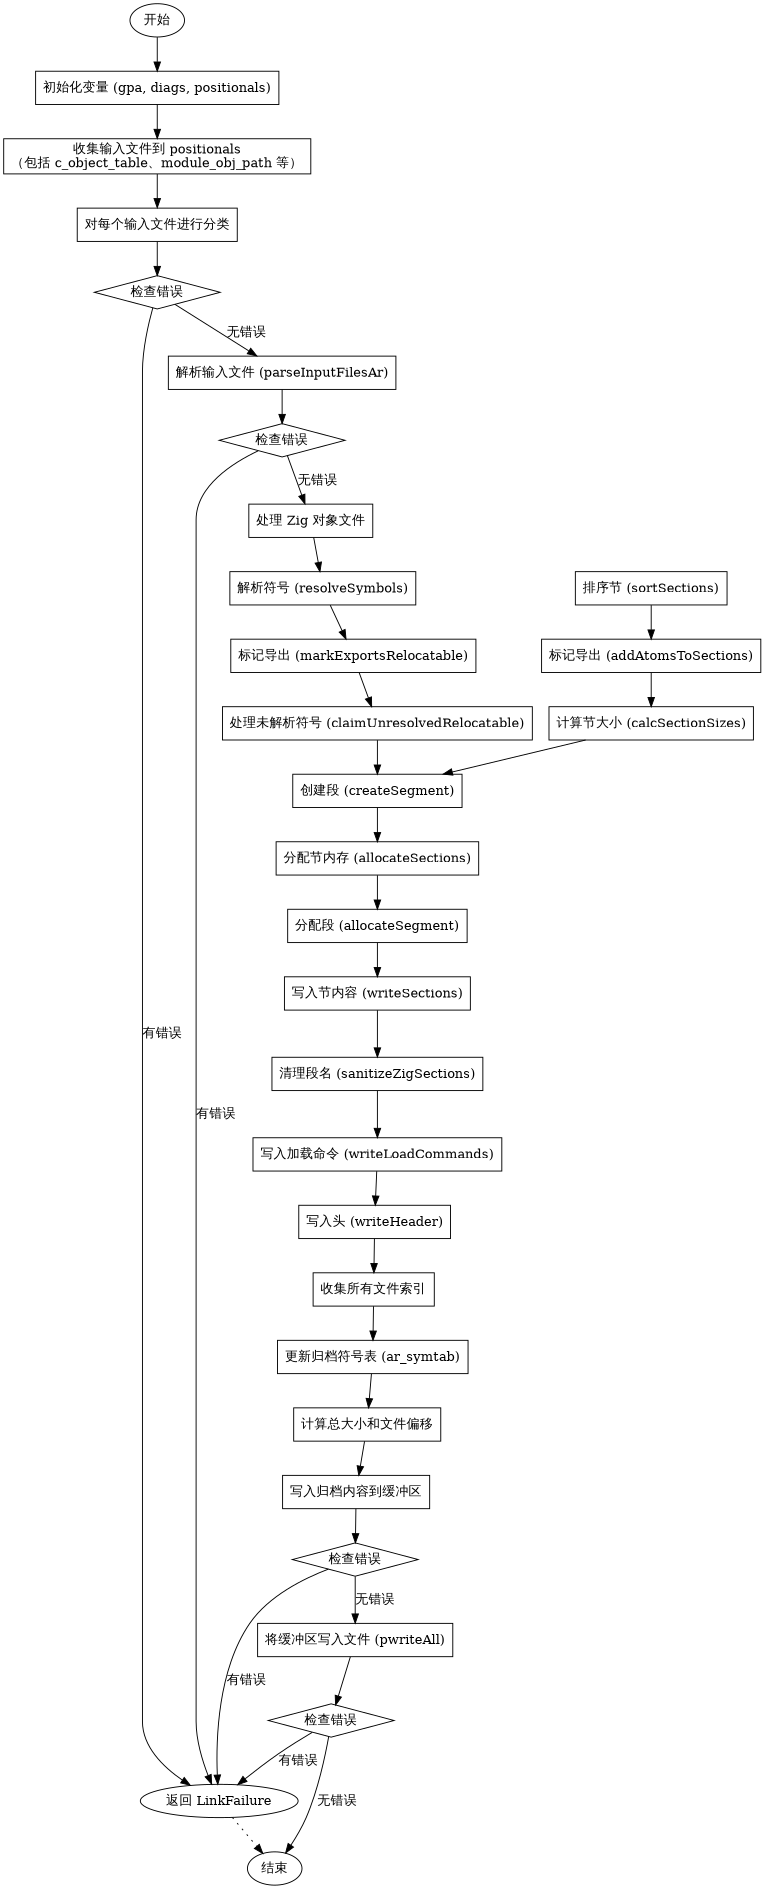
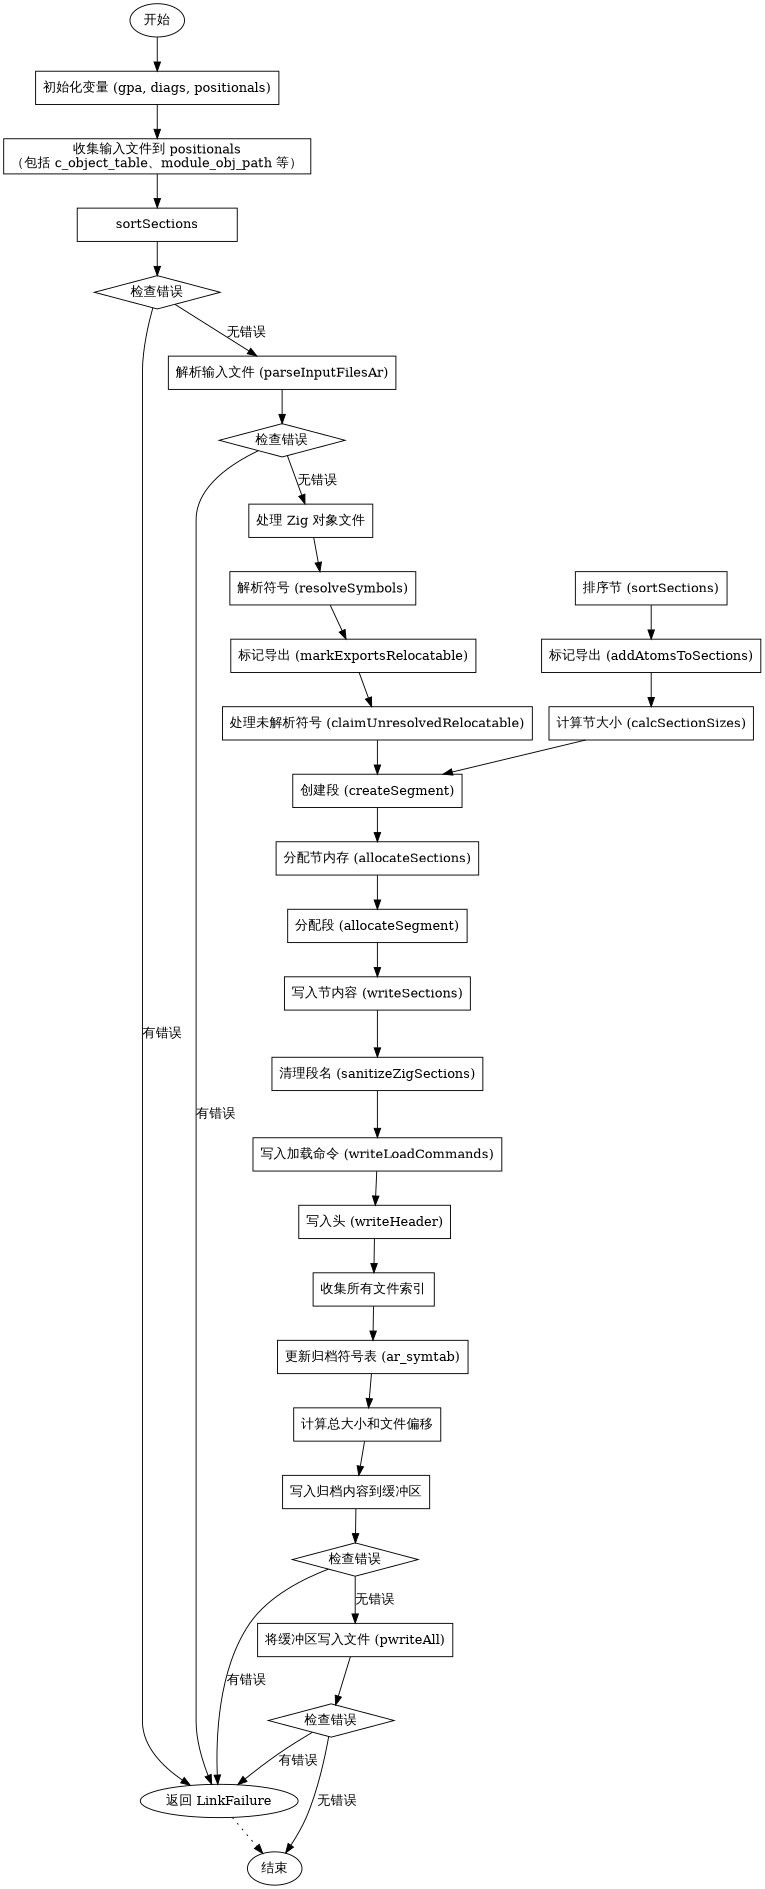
(157, 225) -> (157, 225)
